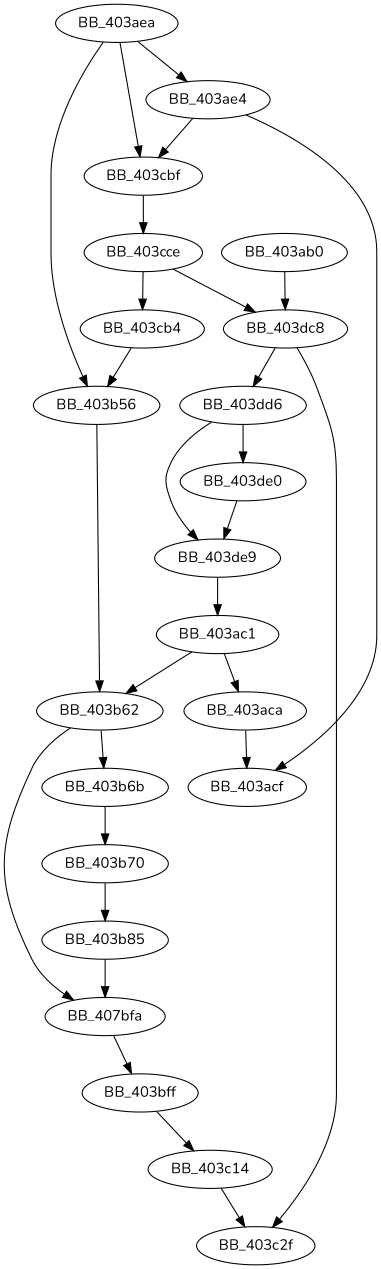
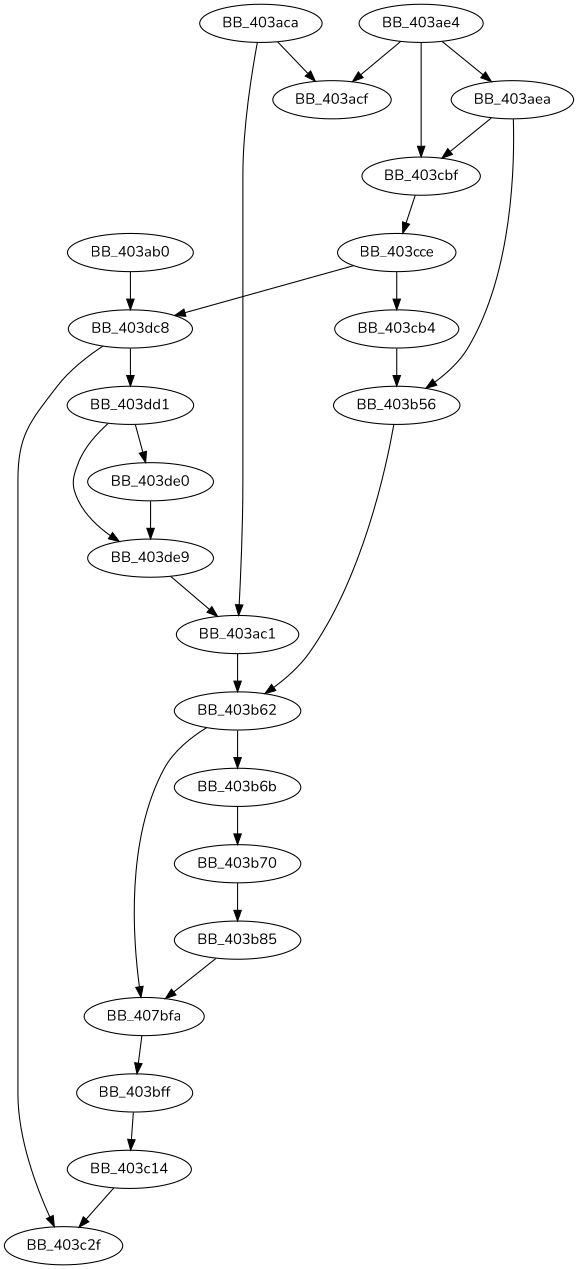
(158, 58) -> (463, 58)
(243, 405) -> (130, 405)
(229, 668) -> (243, 323)
